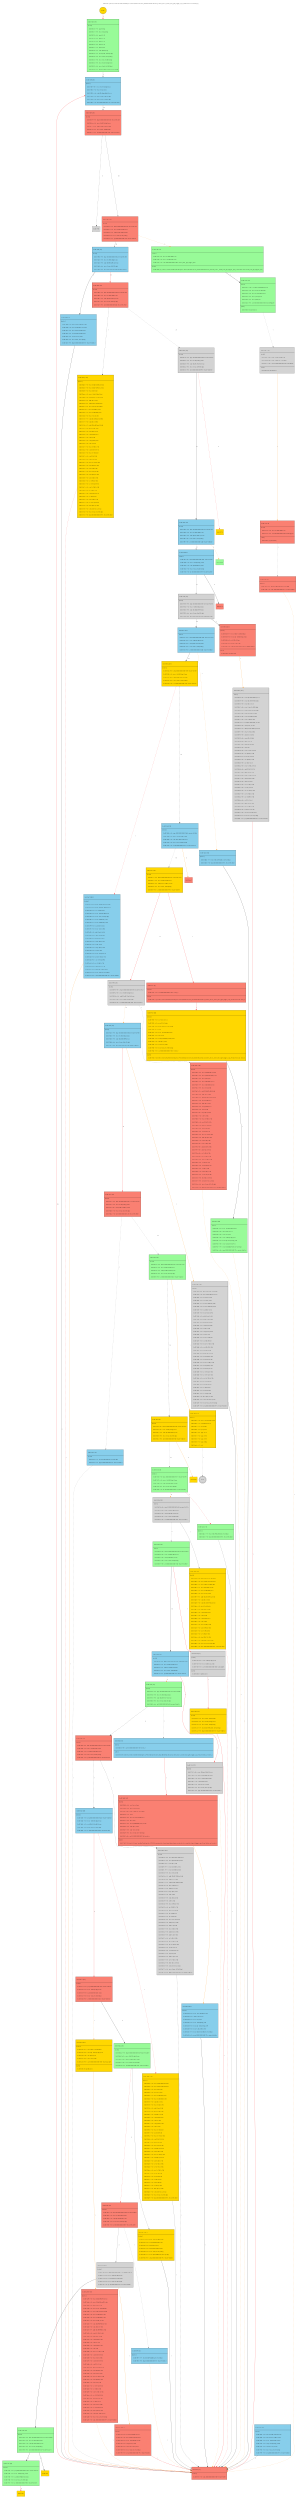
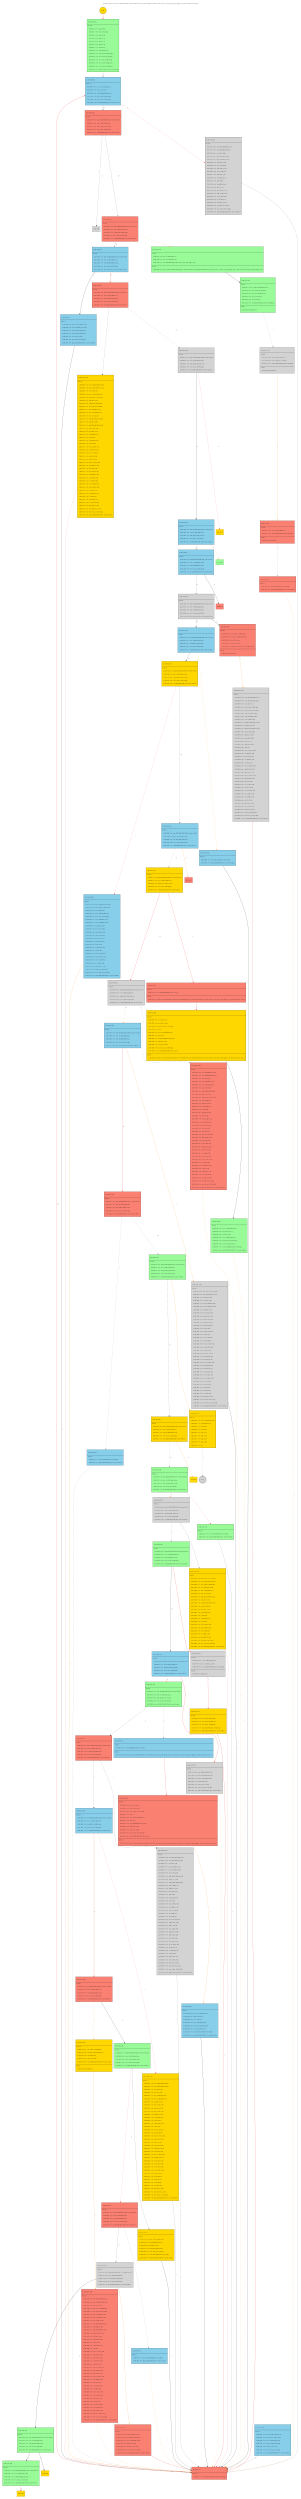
none -> (223, 176)
